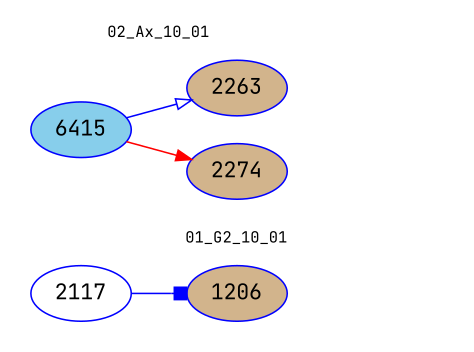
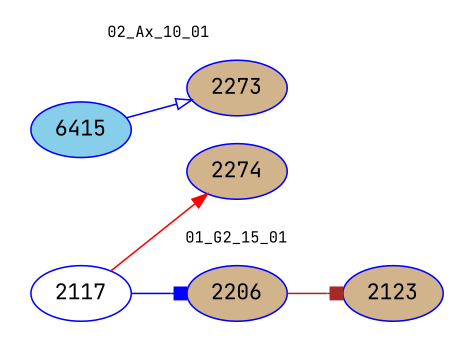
(237, 88) -> (237, 88)
(152, 149) -> (153, 237)
(237, 239) -> (237, 239)
(237, 293) -> (237, 293)
none -> (393, 293)
